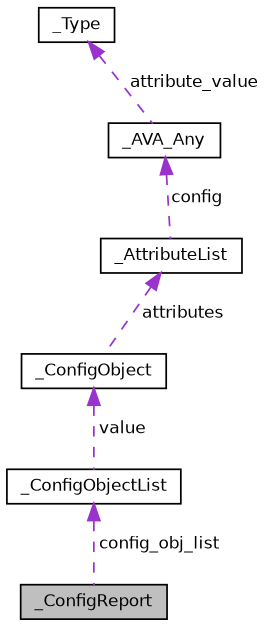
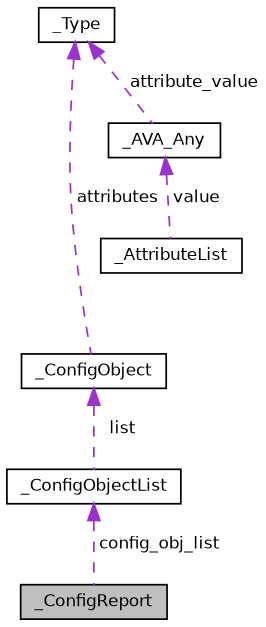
(195, 198) -> (195, 198)
(128, 321) -> (71, 207)
(121, 429) -> (121, 429)
